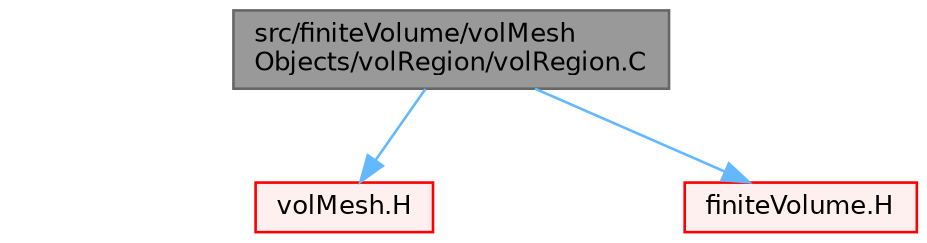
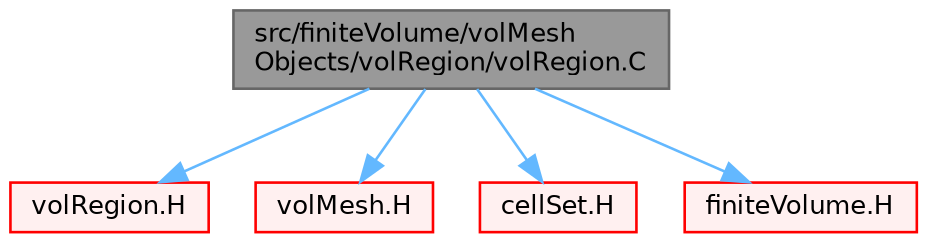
none -> (110, 207)
none -> (558, 207)
